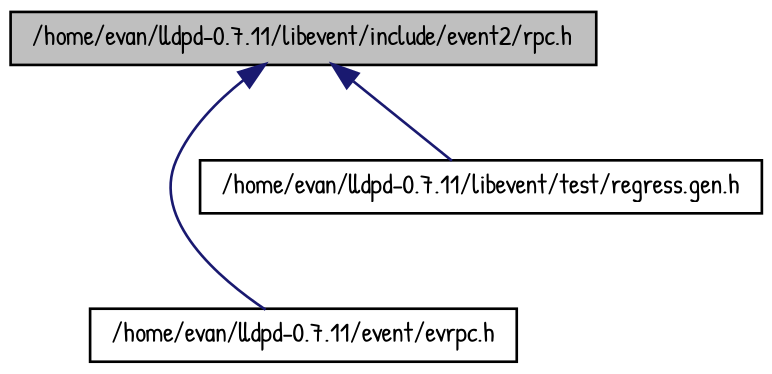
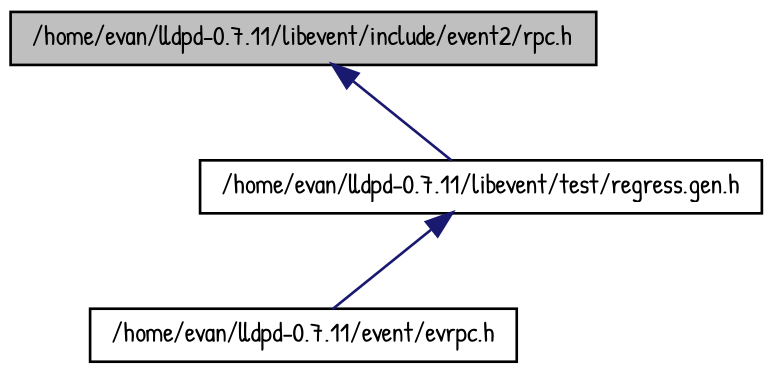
(172, 201) -> (382, 269)
